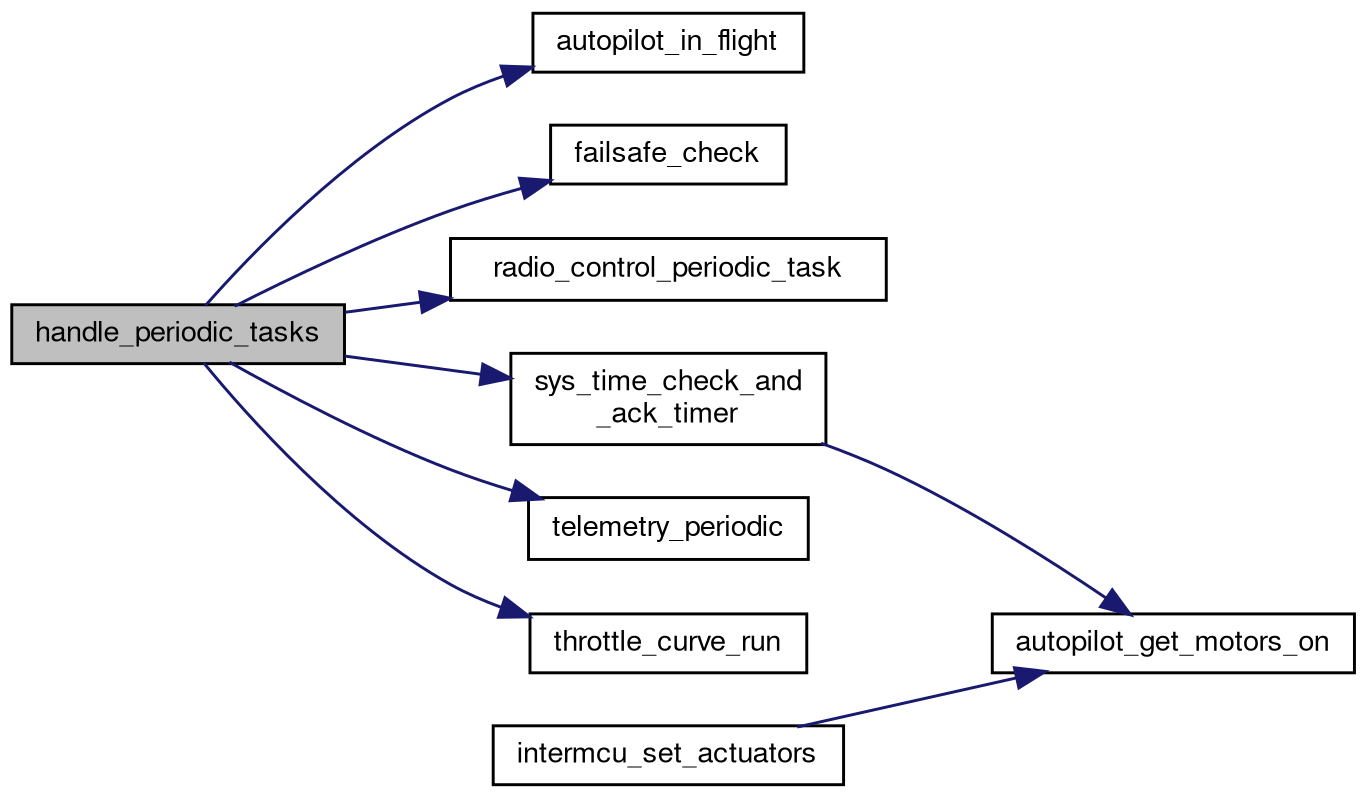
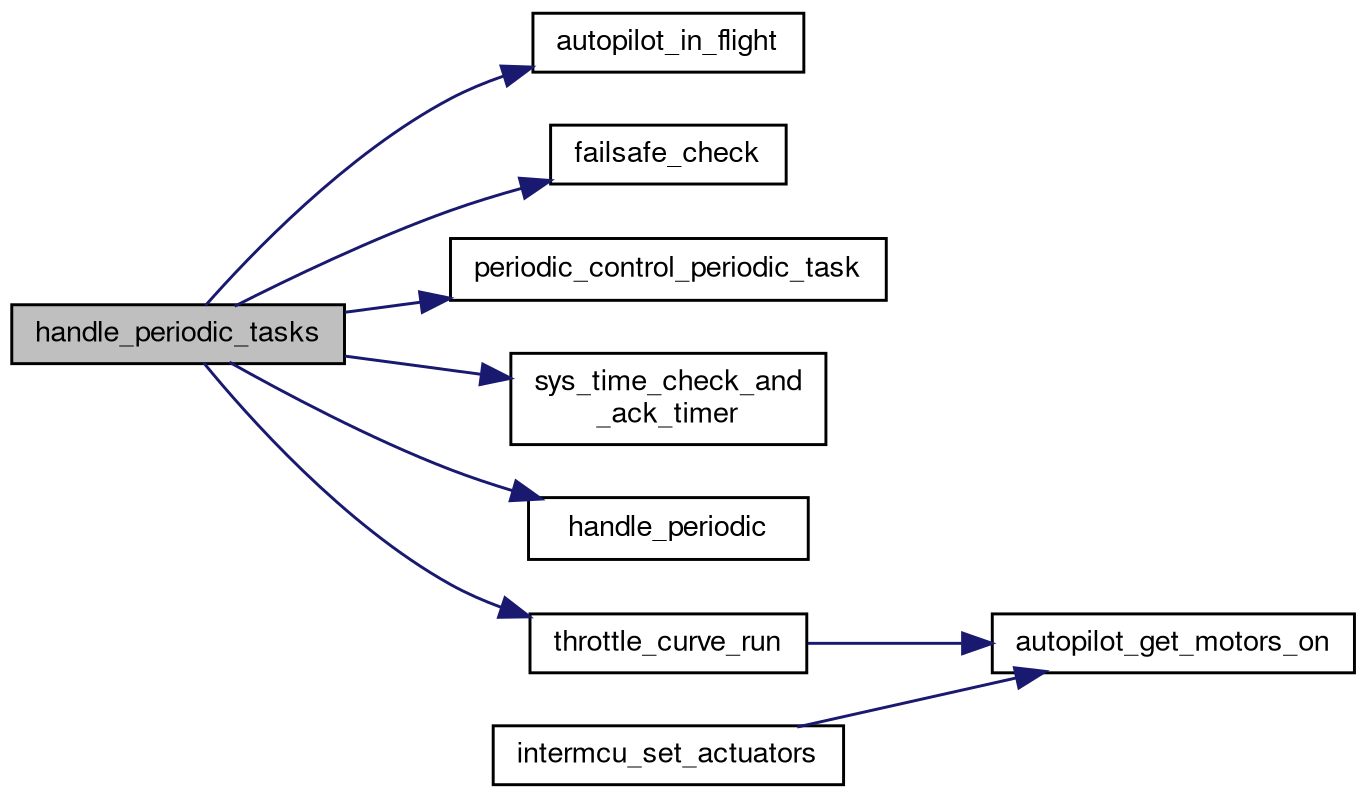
(668, 269) -> (668, 269)
(968, 512) -> (885, 643)
(668, 529) -> (668, 529)
